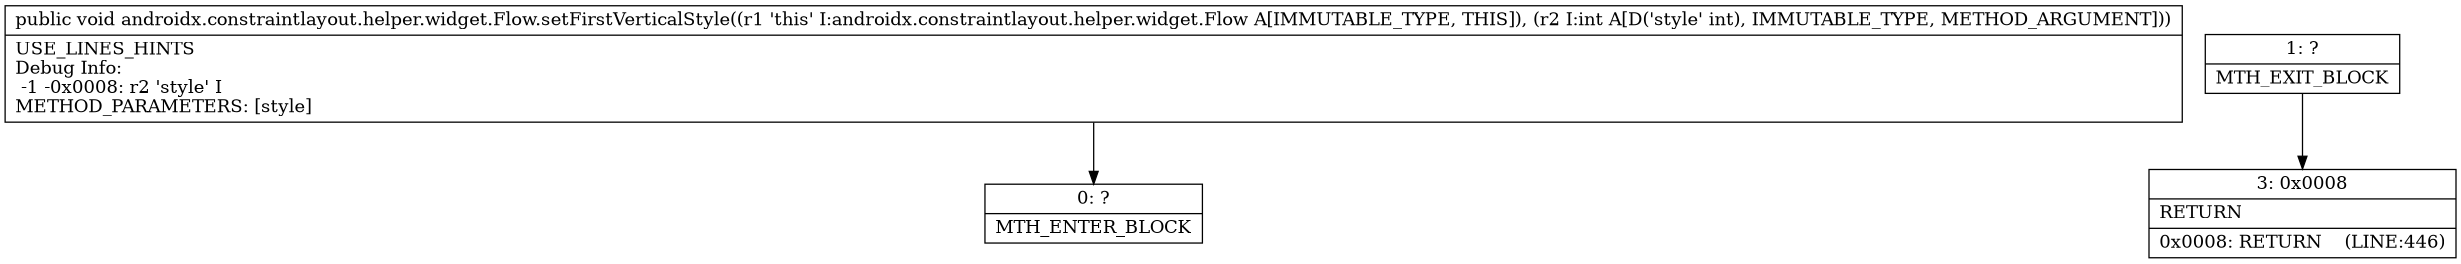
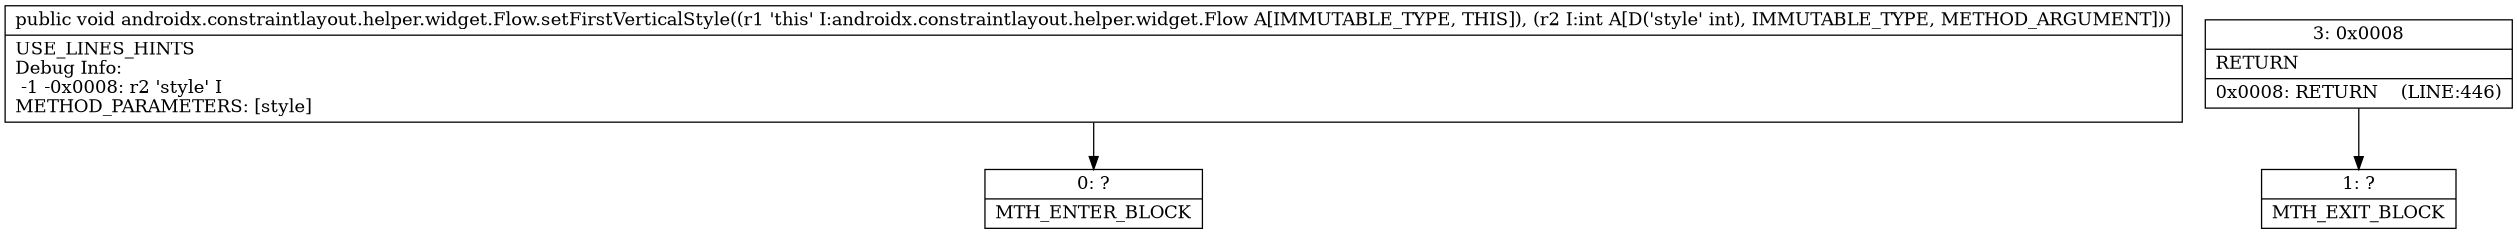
(2302, 125) -> (2359, 132)
